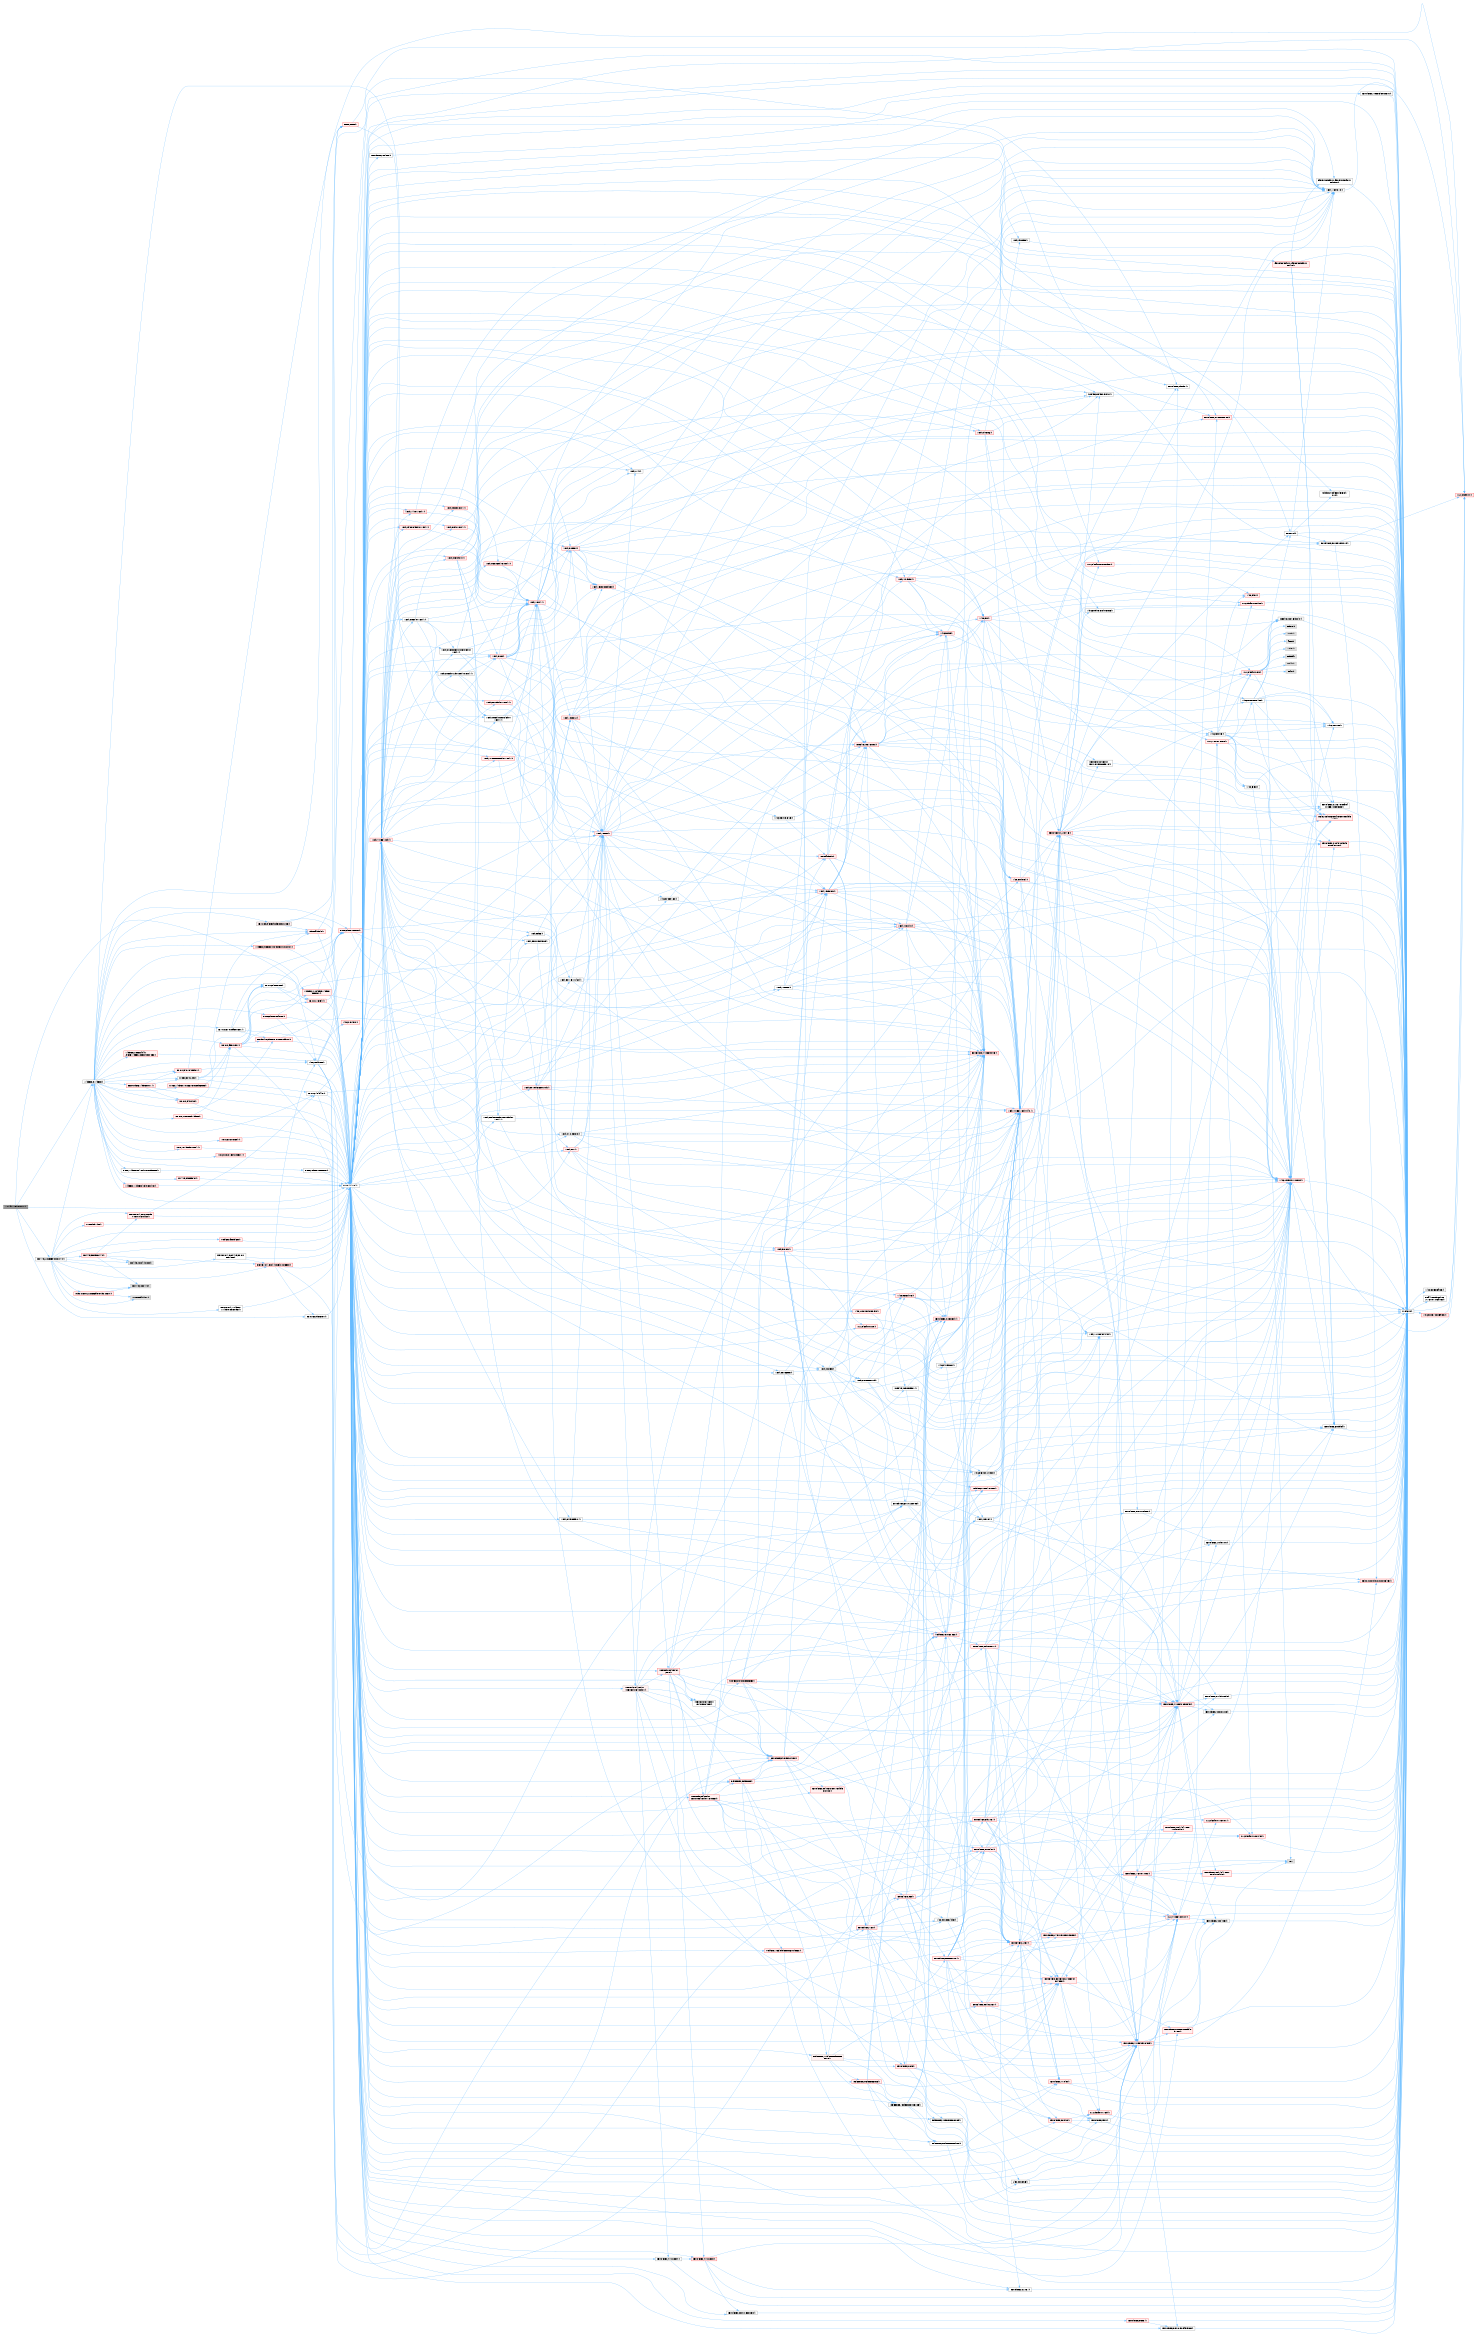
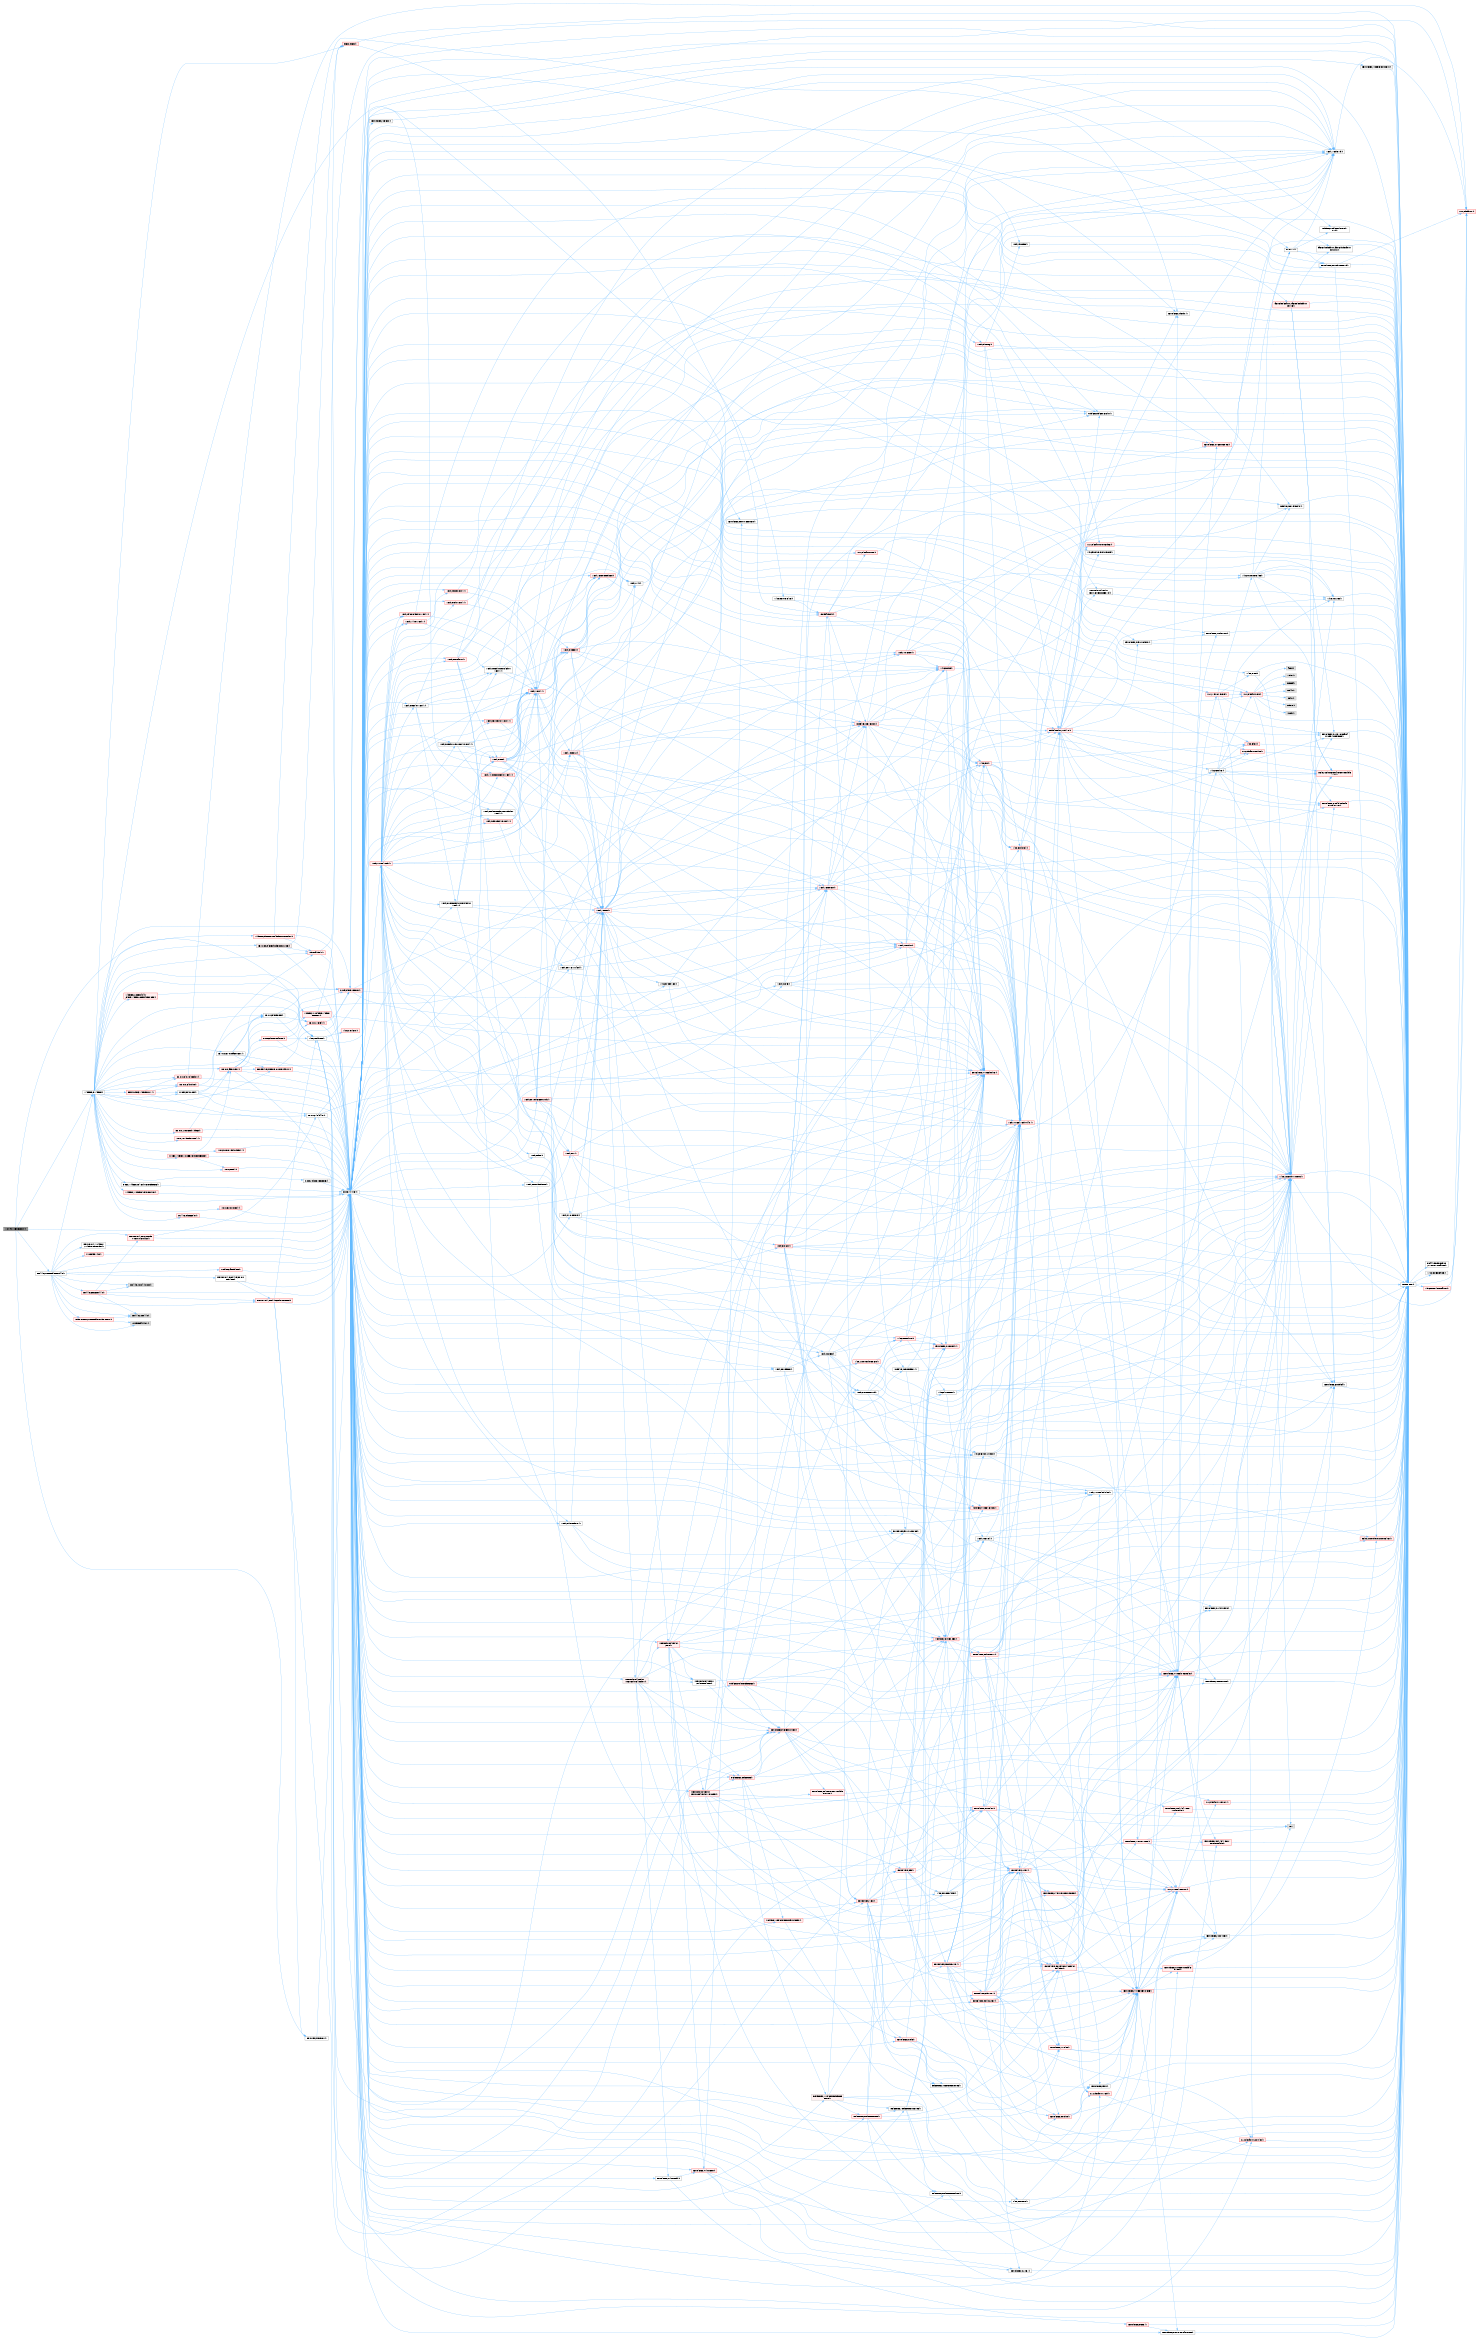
(784, 988) -> (784, 984)
none -> (231, 1169)
(1407, 1311) -> (1408, 1285)
